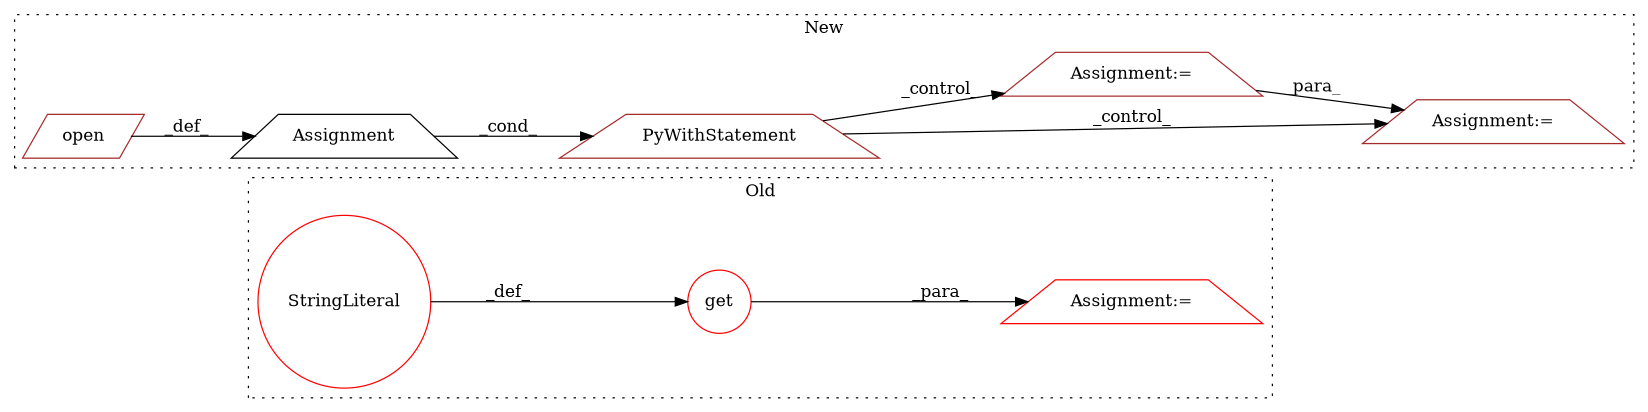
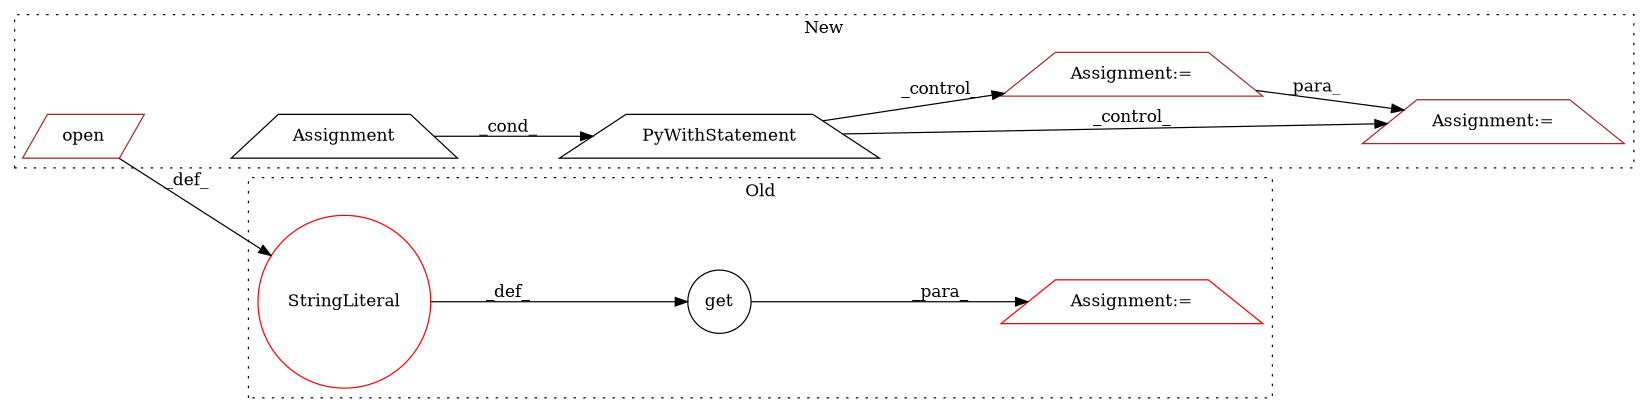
(187, 136) -> (190, 203)
(719, 136) -> (719, 136)
(719, 302) -> (719, 302)
